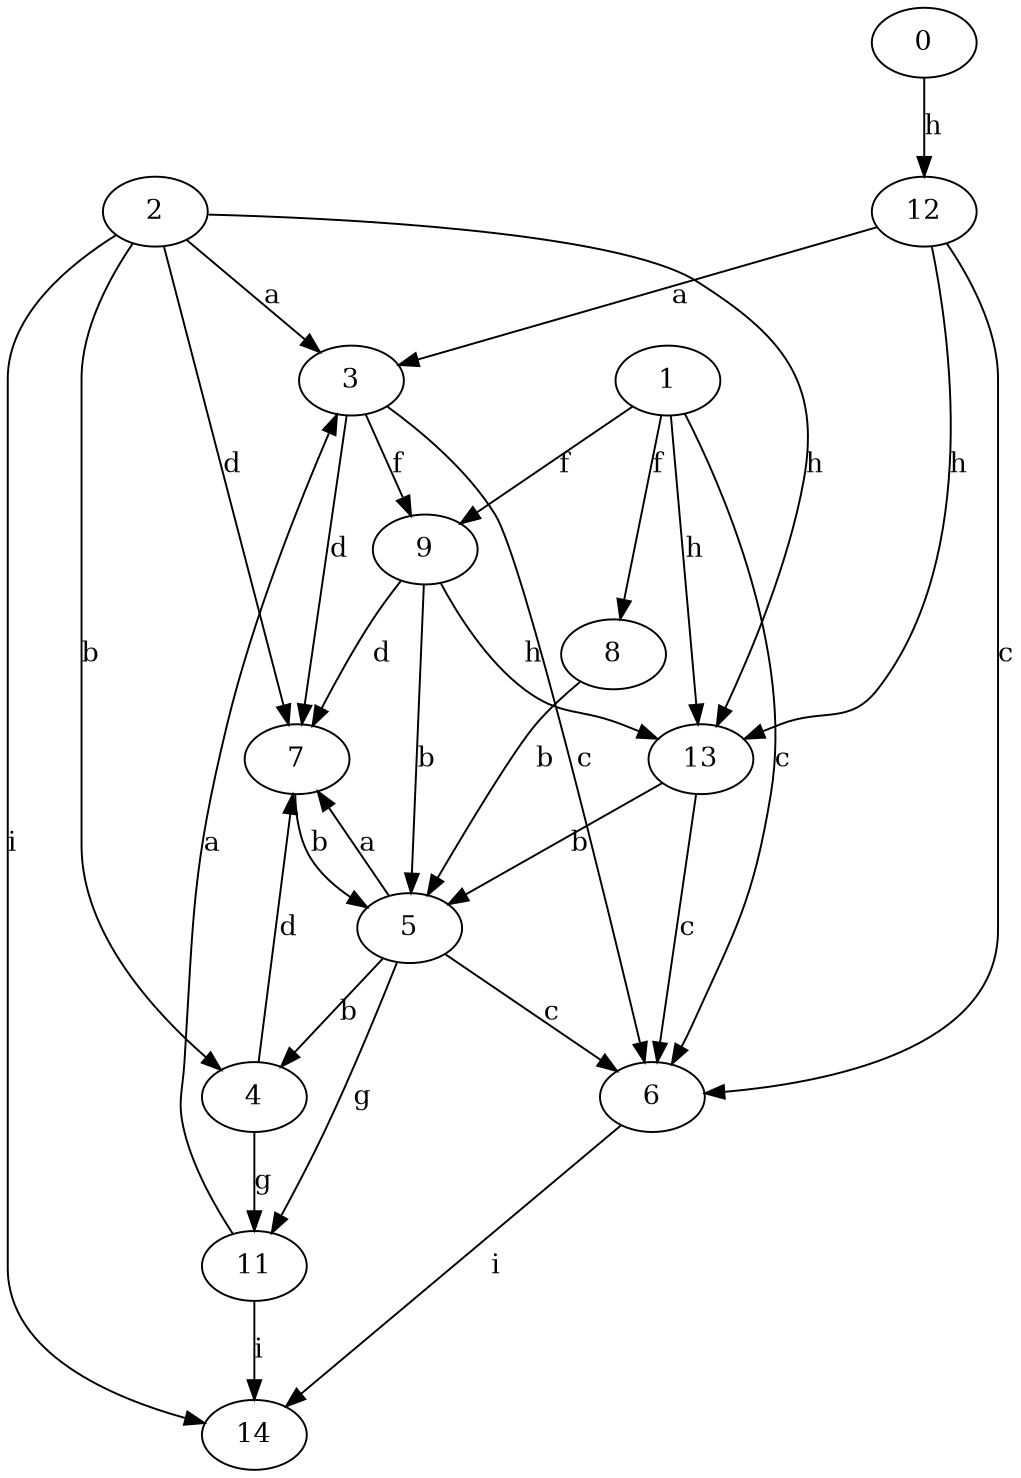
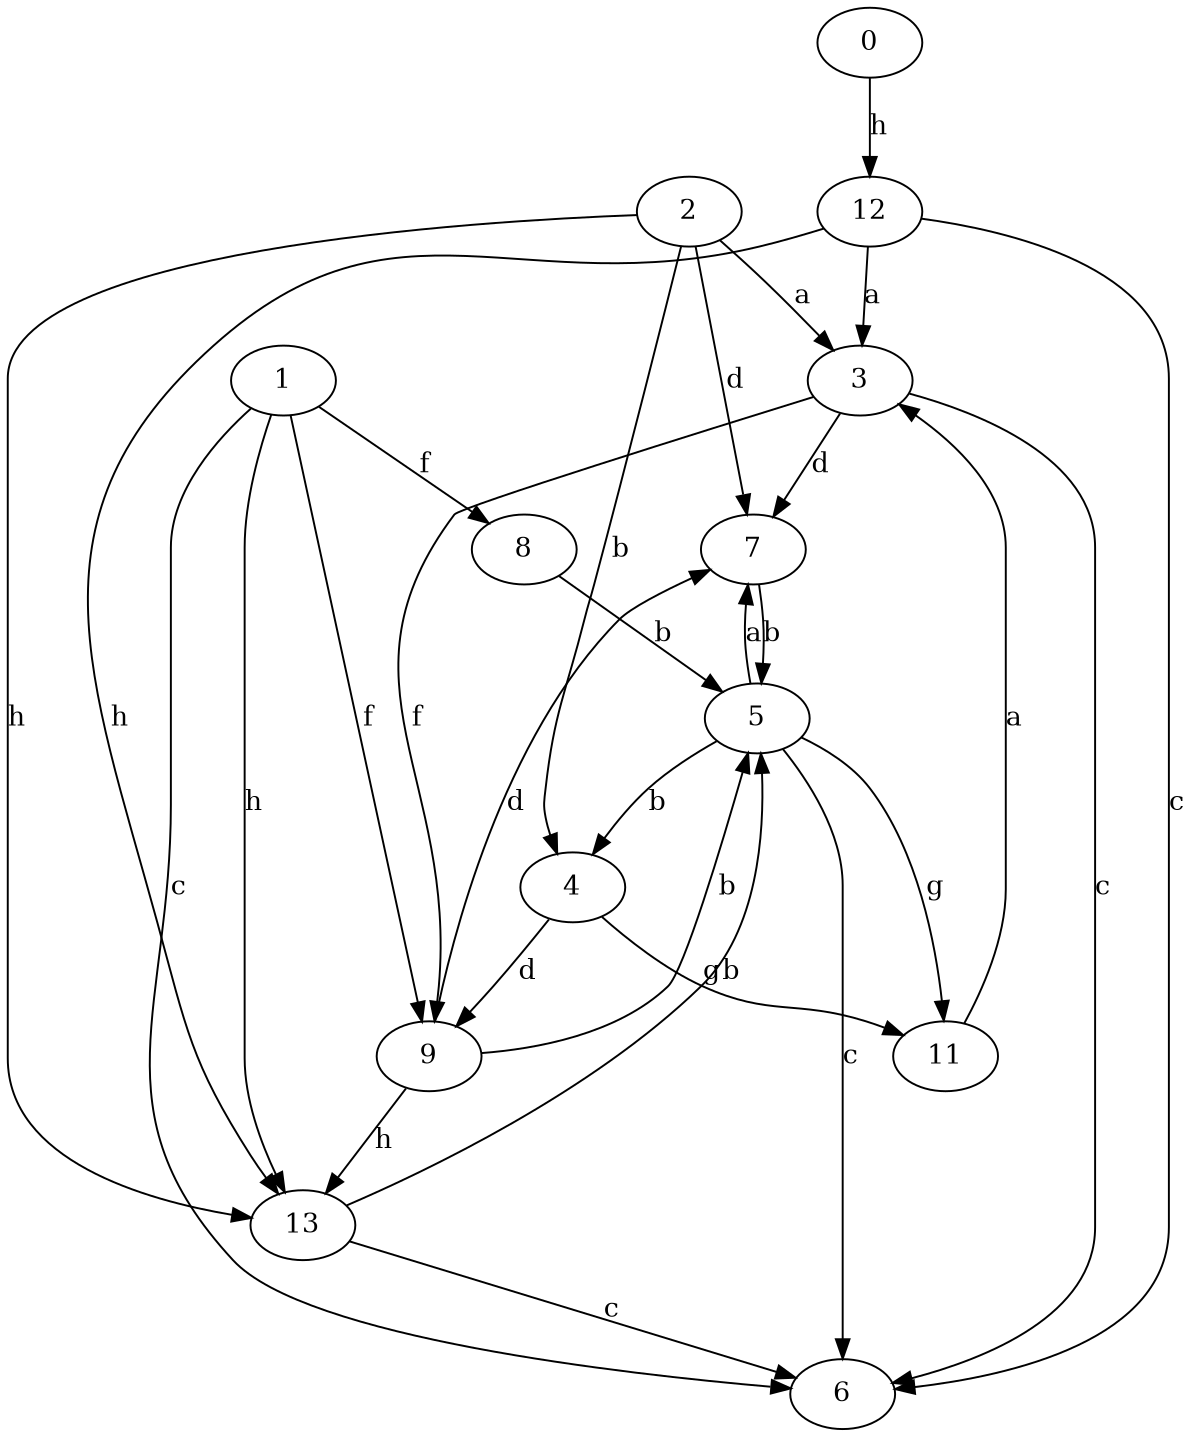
(274, 938) -> (510, 966)
(254, 1435) -> none
